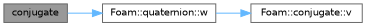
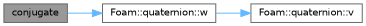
(307, 13) -> (307, 13)
